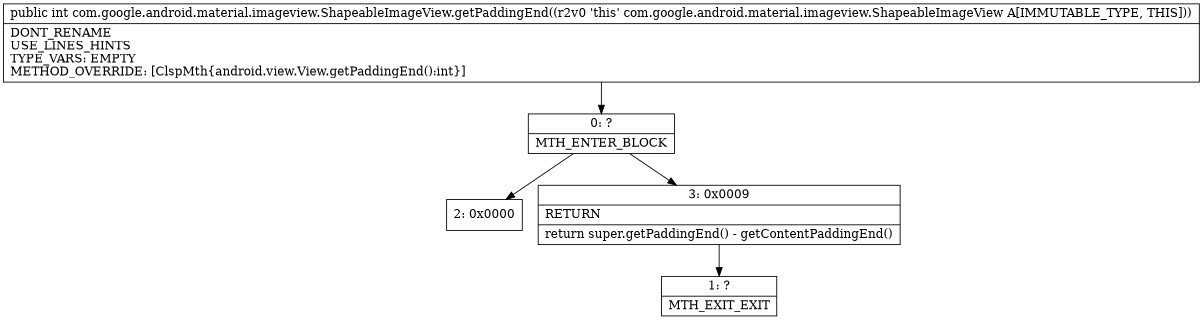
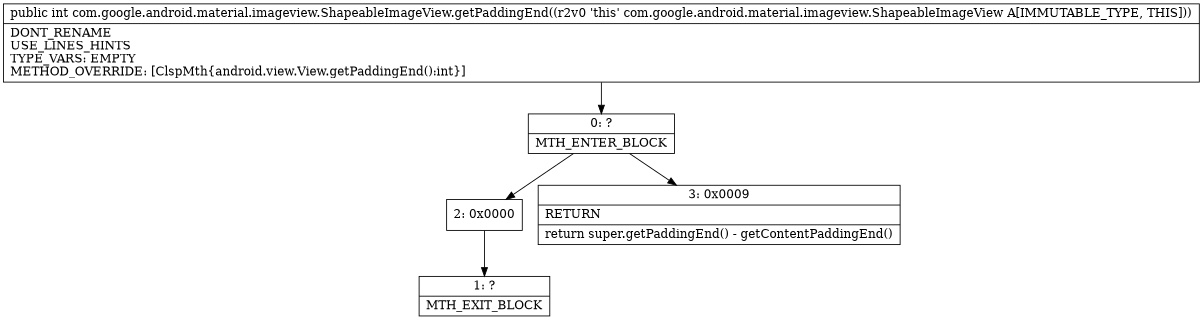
(719, 256) -> (484, 249)
(719, 306) -> (484, 306)
